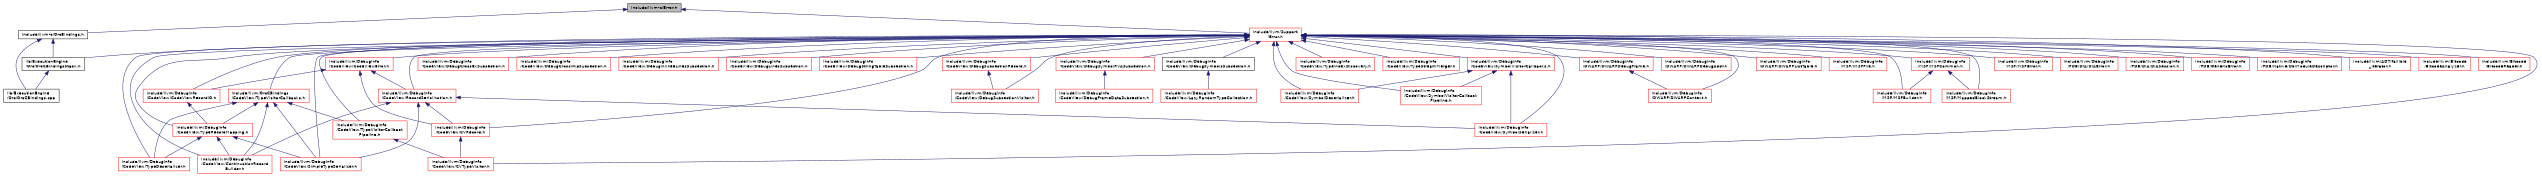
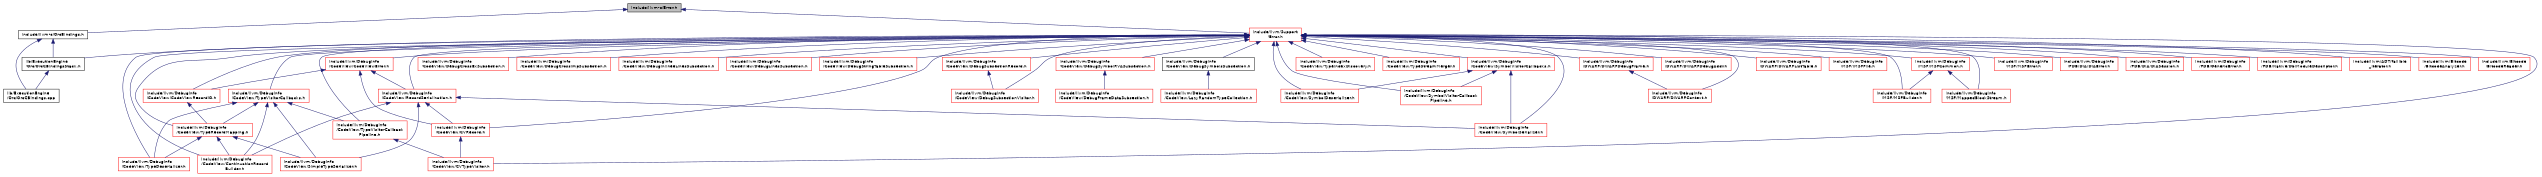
(730, 40) -> none
(269, 96) -> (269, 96)
